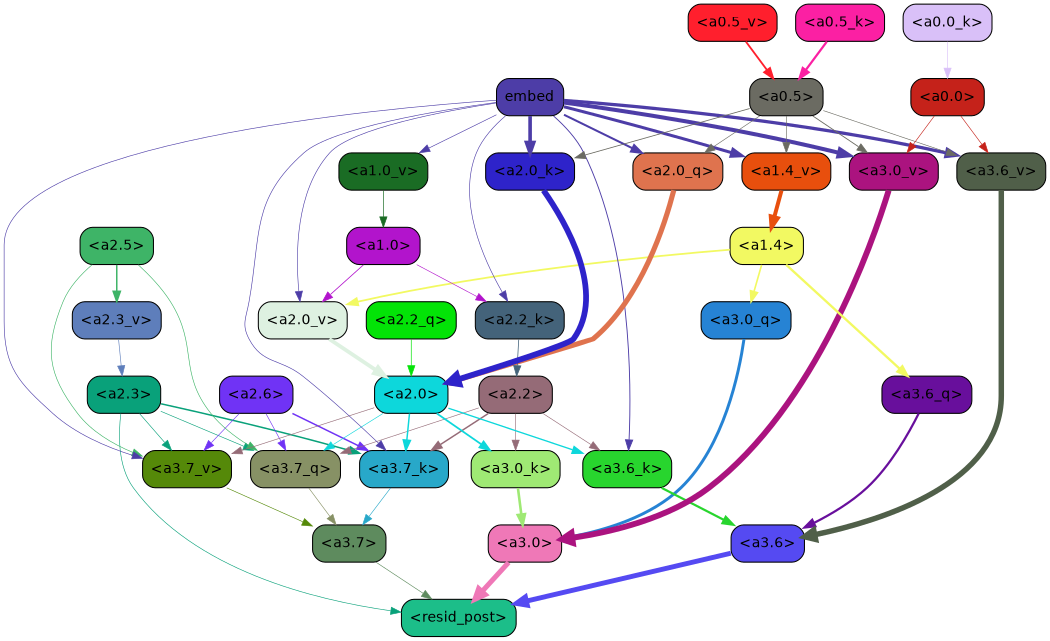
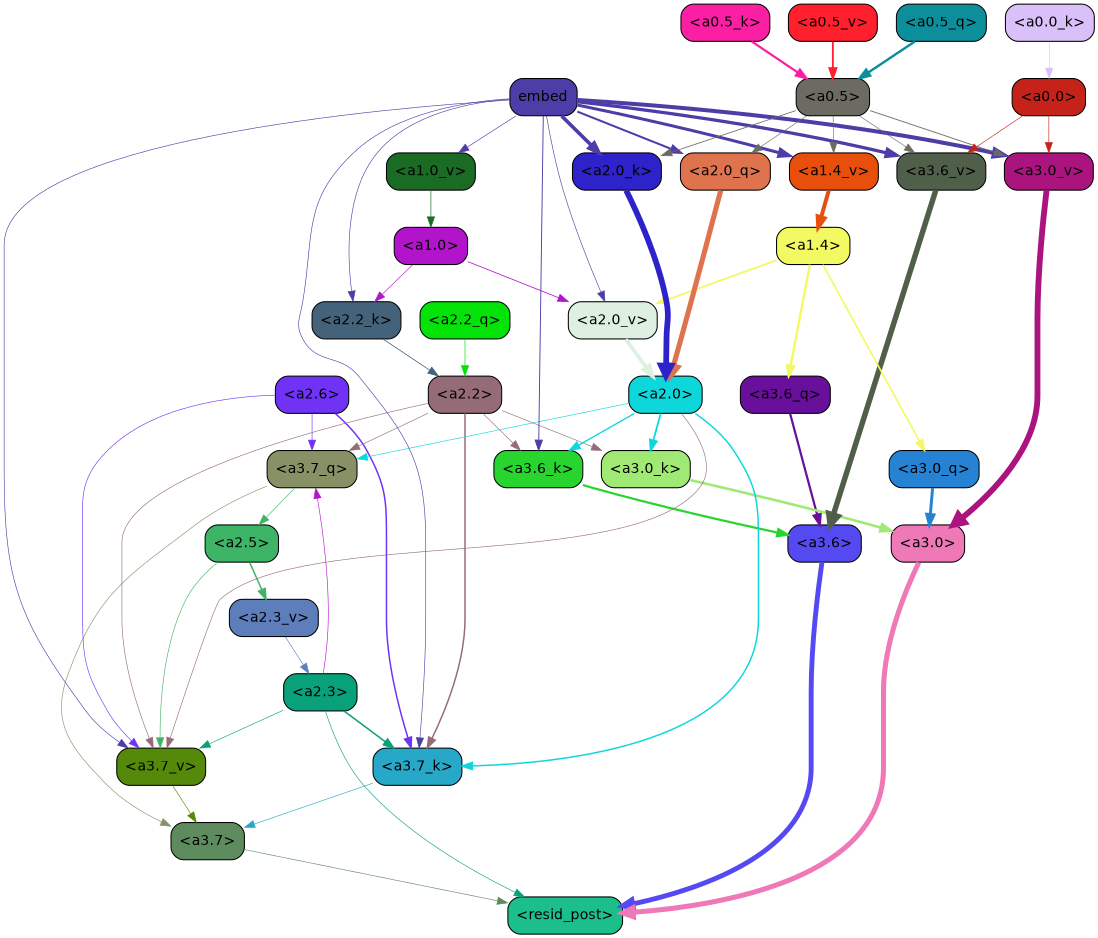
none -> (941, 23)
(411, 352) -> (465, 352)
(189, 358) -> (280, 503)
(202, 429) -> (328, 586)
none -> (169, 489)
